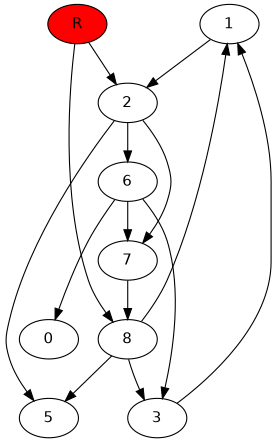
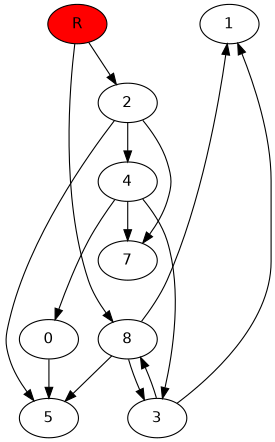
(183, 60) -> none
(128, 182) -> (128, 182)
(128, 295) -> (151, 382)
none -> (49, 373)
